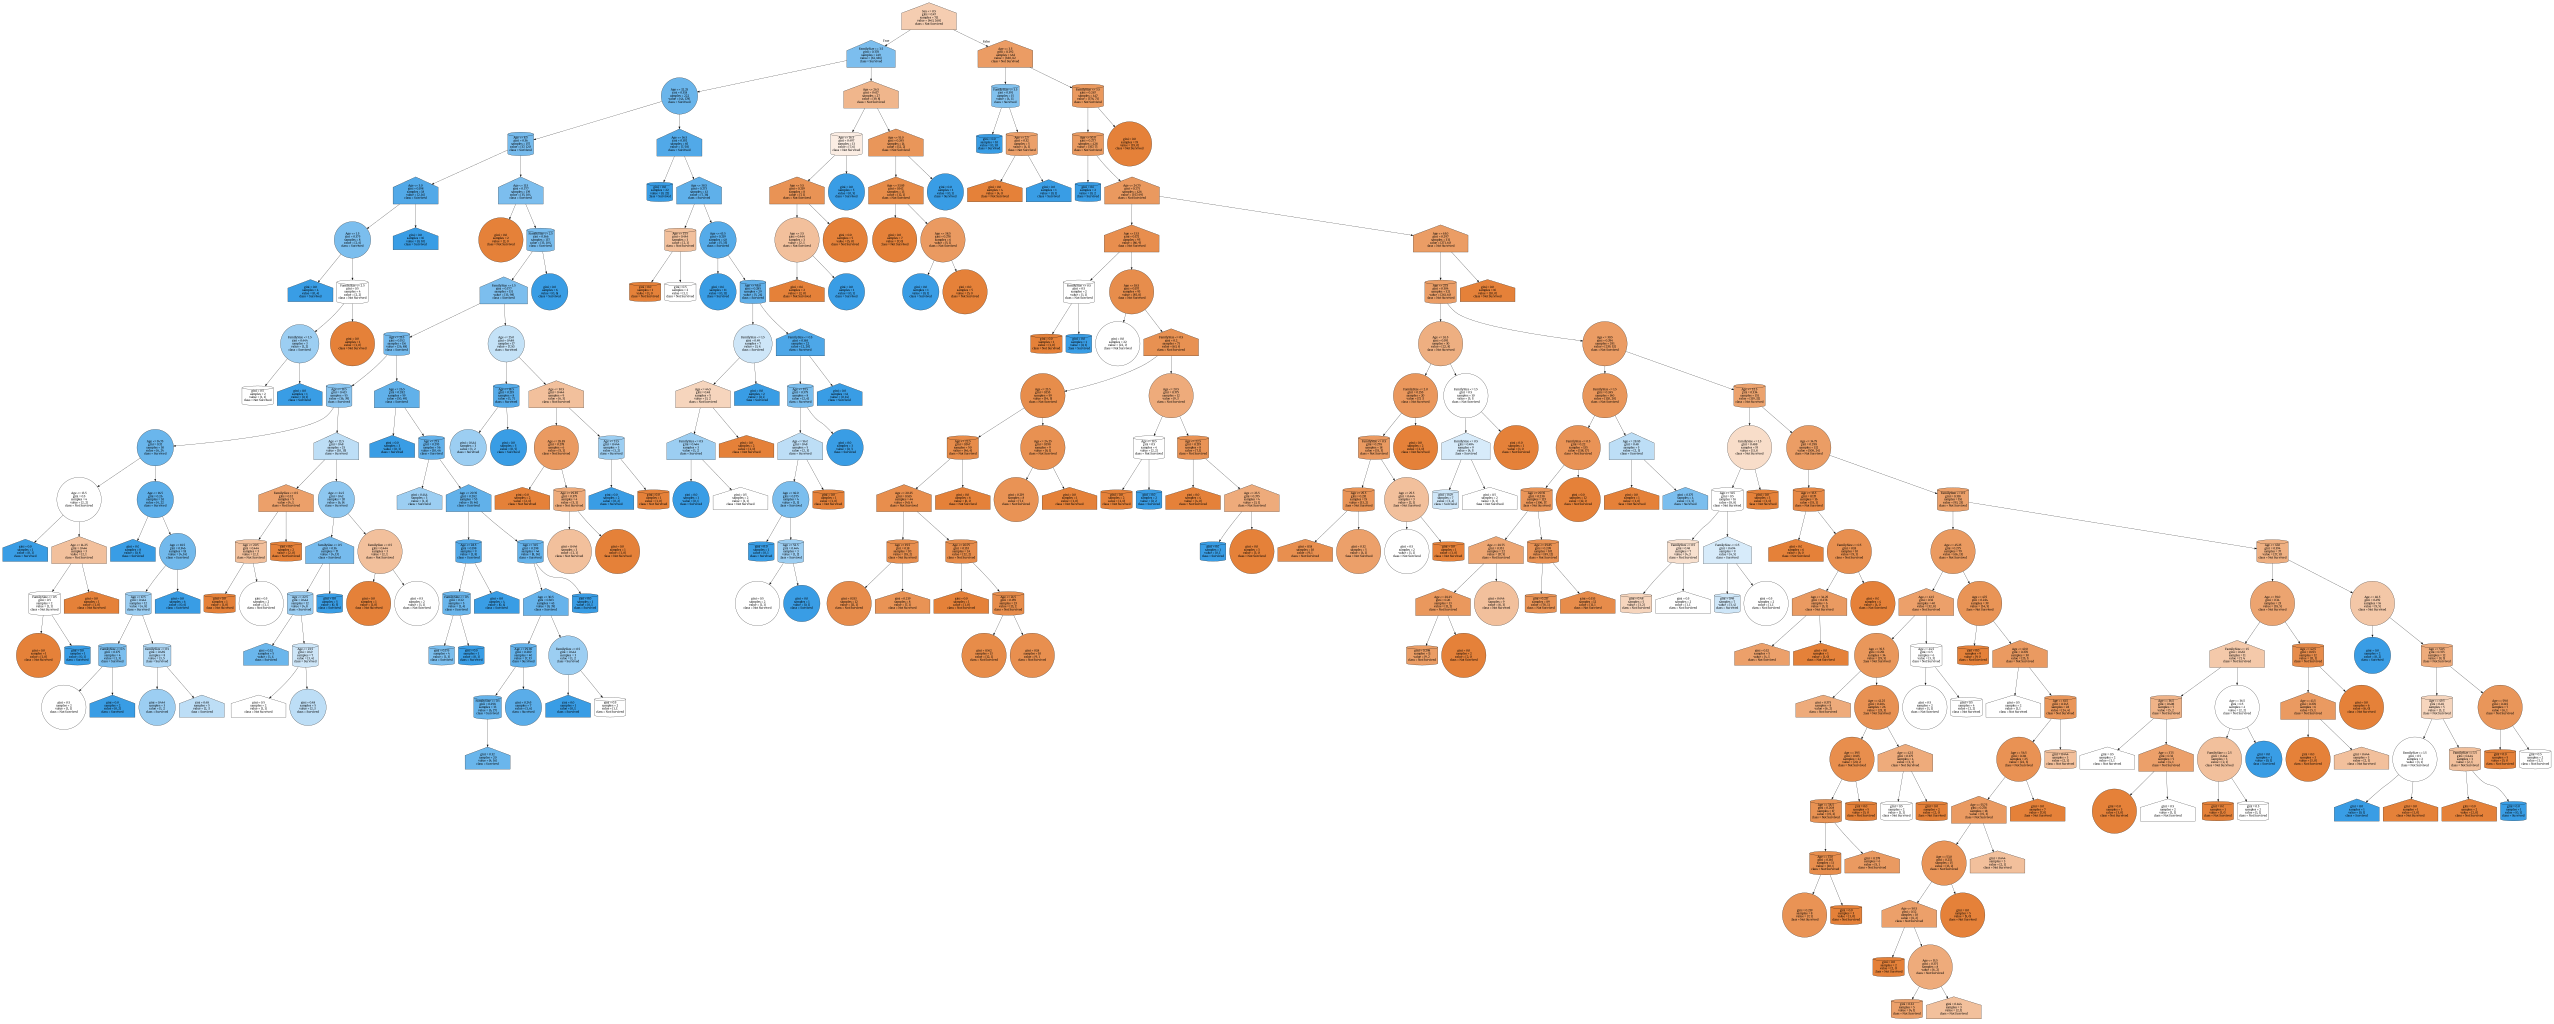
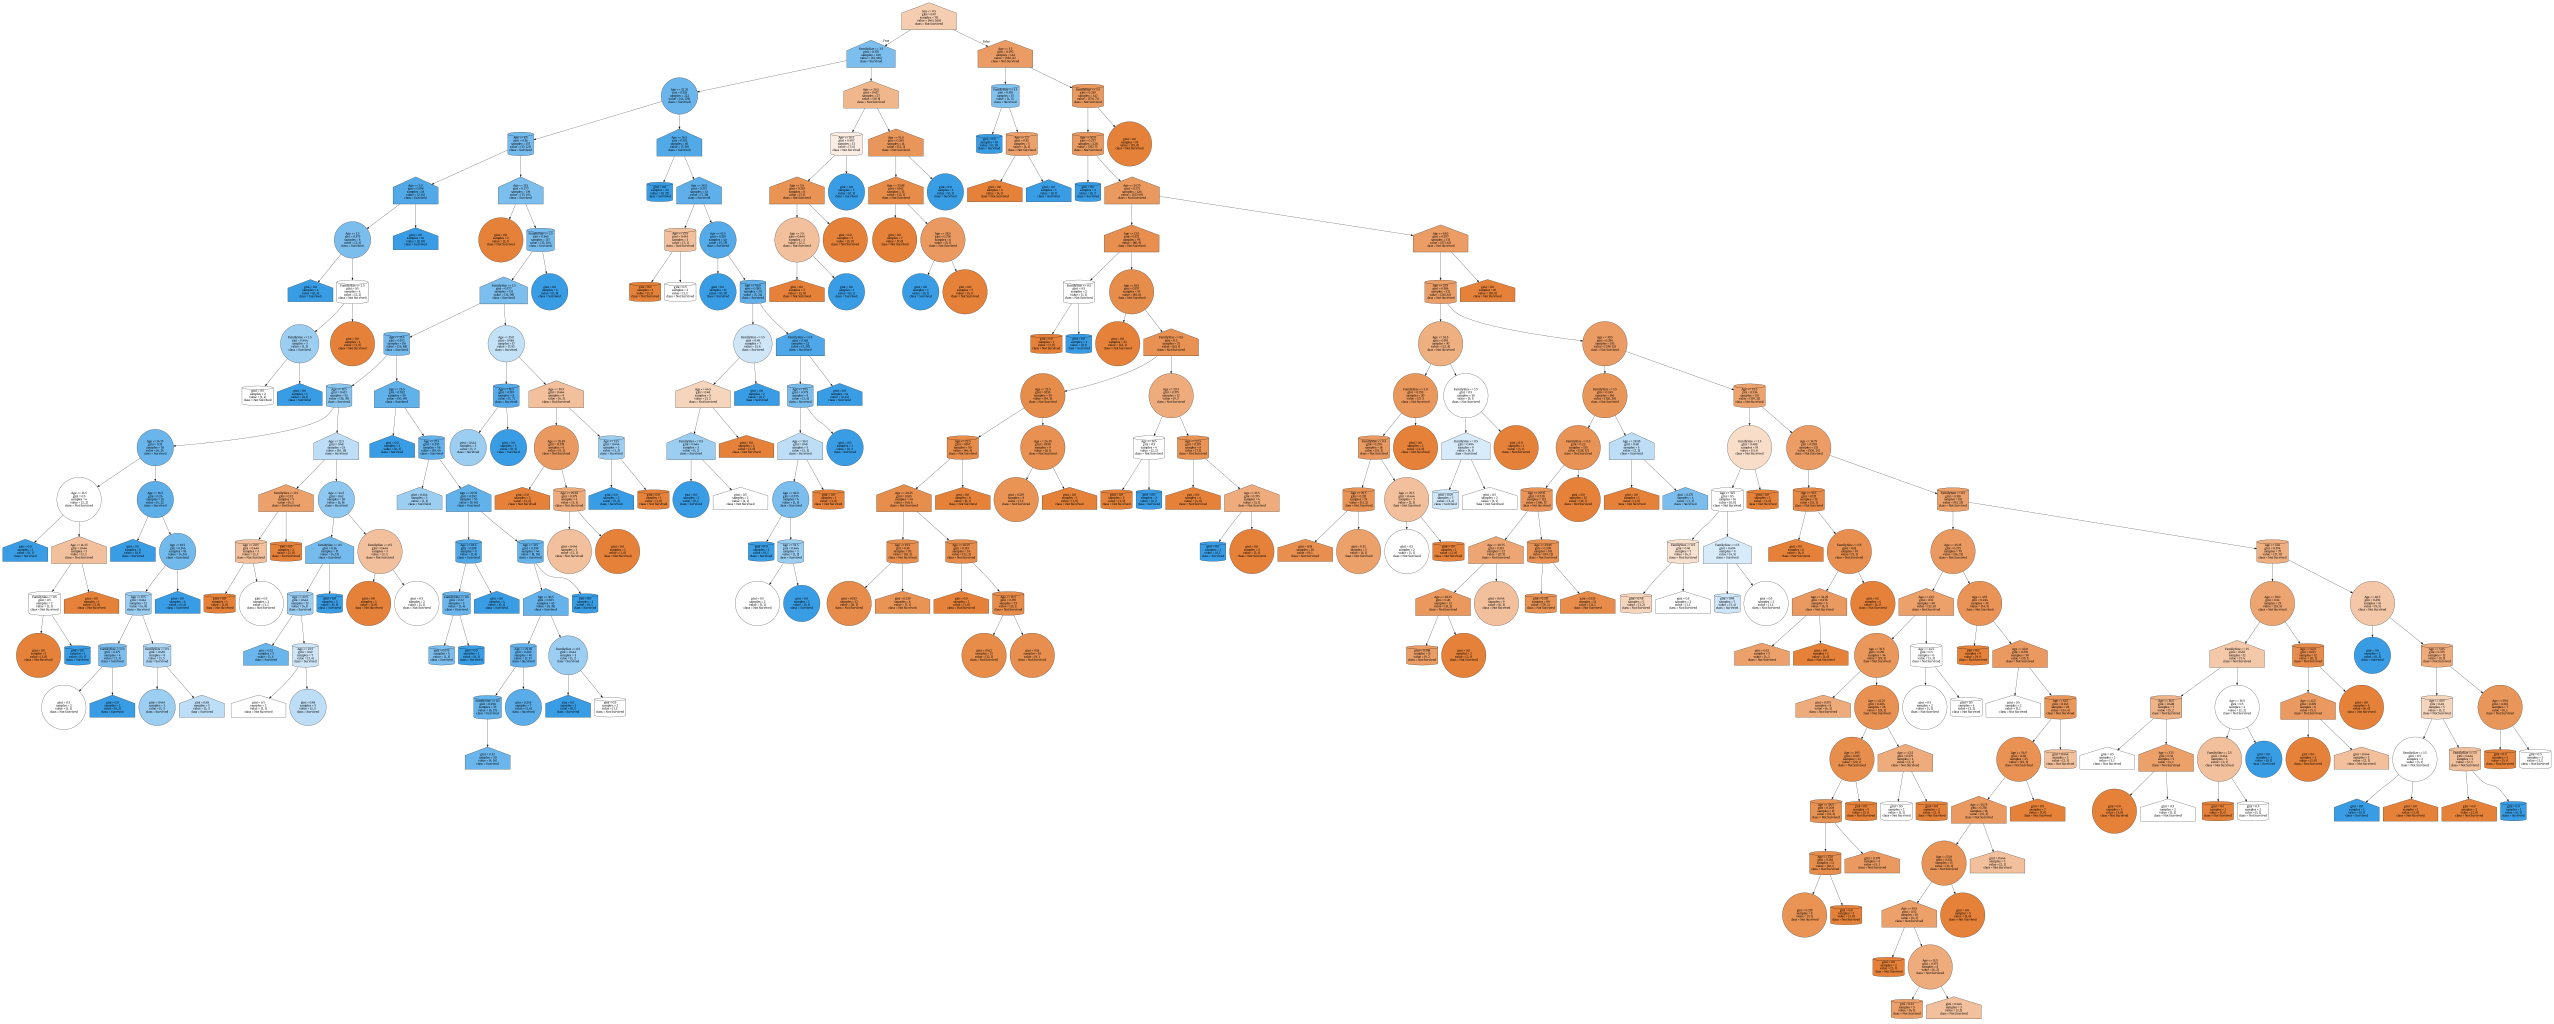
(1118, 344) -> (1118, 344)
